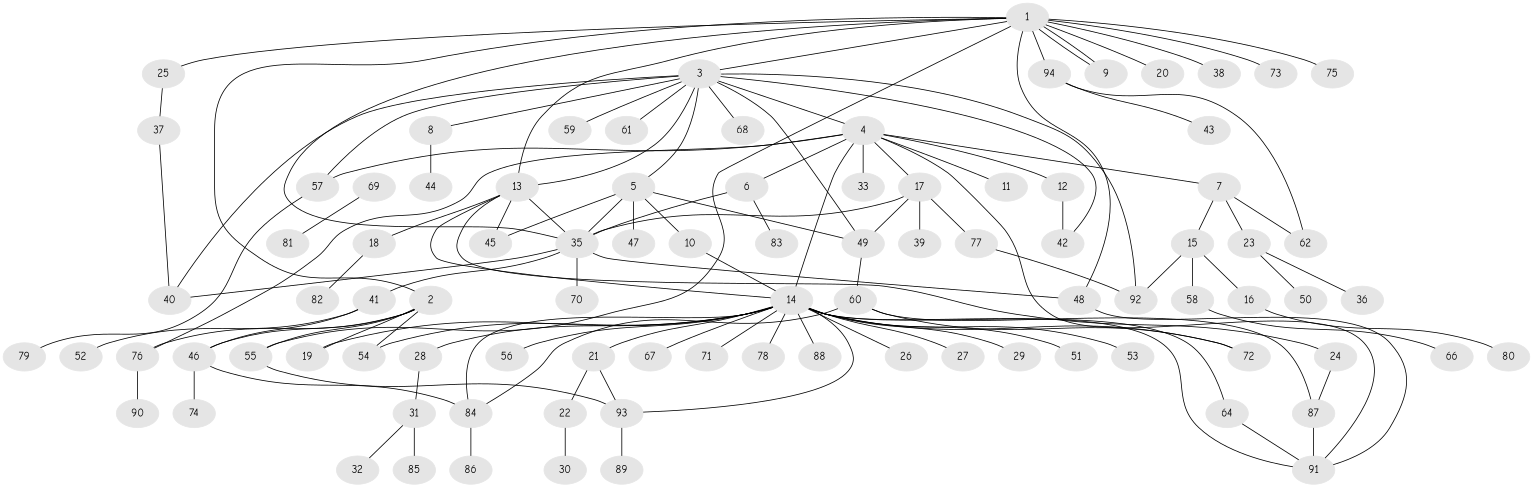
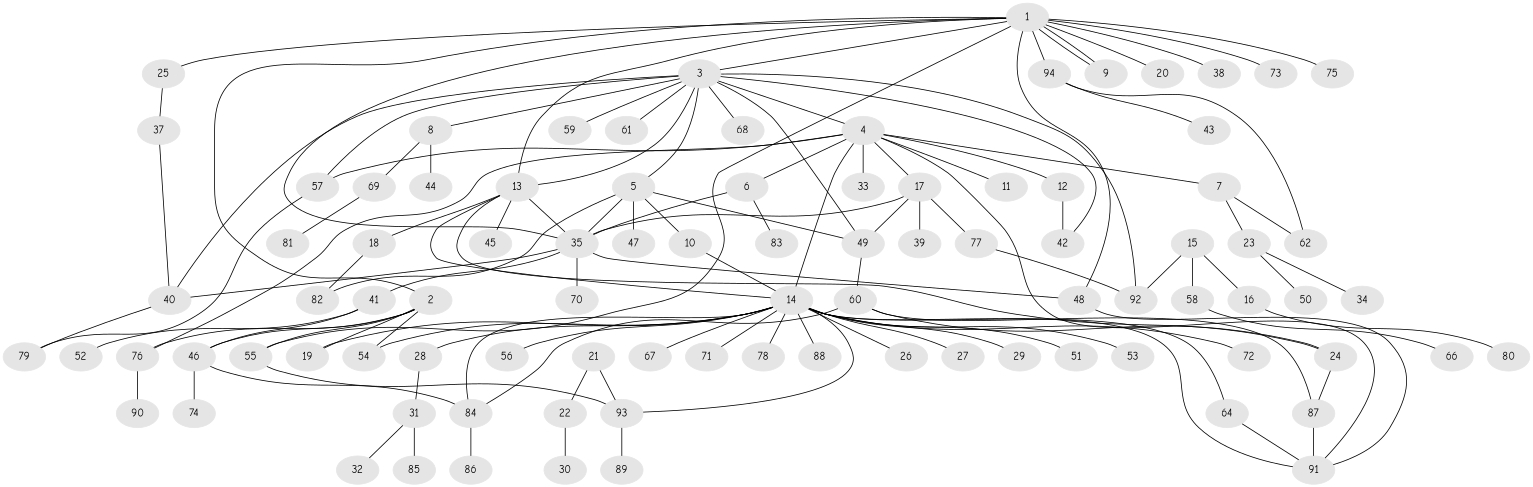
none -> (408, 154)
(562, 215) -> (532, 247)
(1206, 215) -> none
(1362, 300) -> (1362, 300)
none -> (96, 326)
(1052, 329) -> (1095, 329)
(666, 330) -> none
